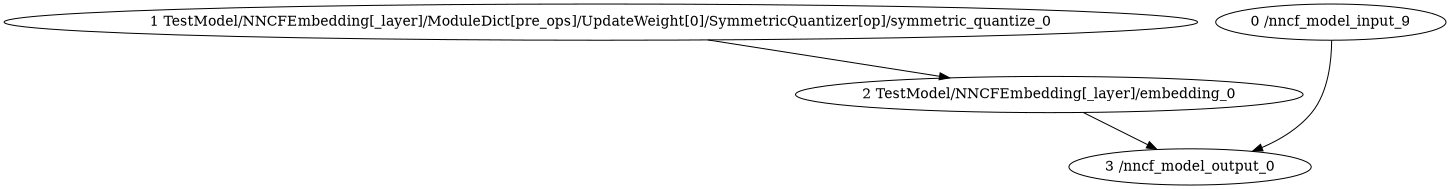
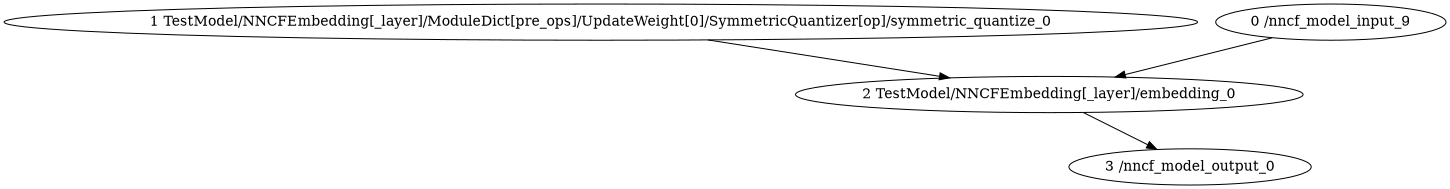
(1316, 106) -> (1199, 56)
